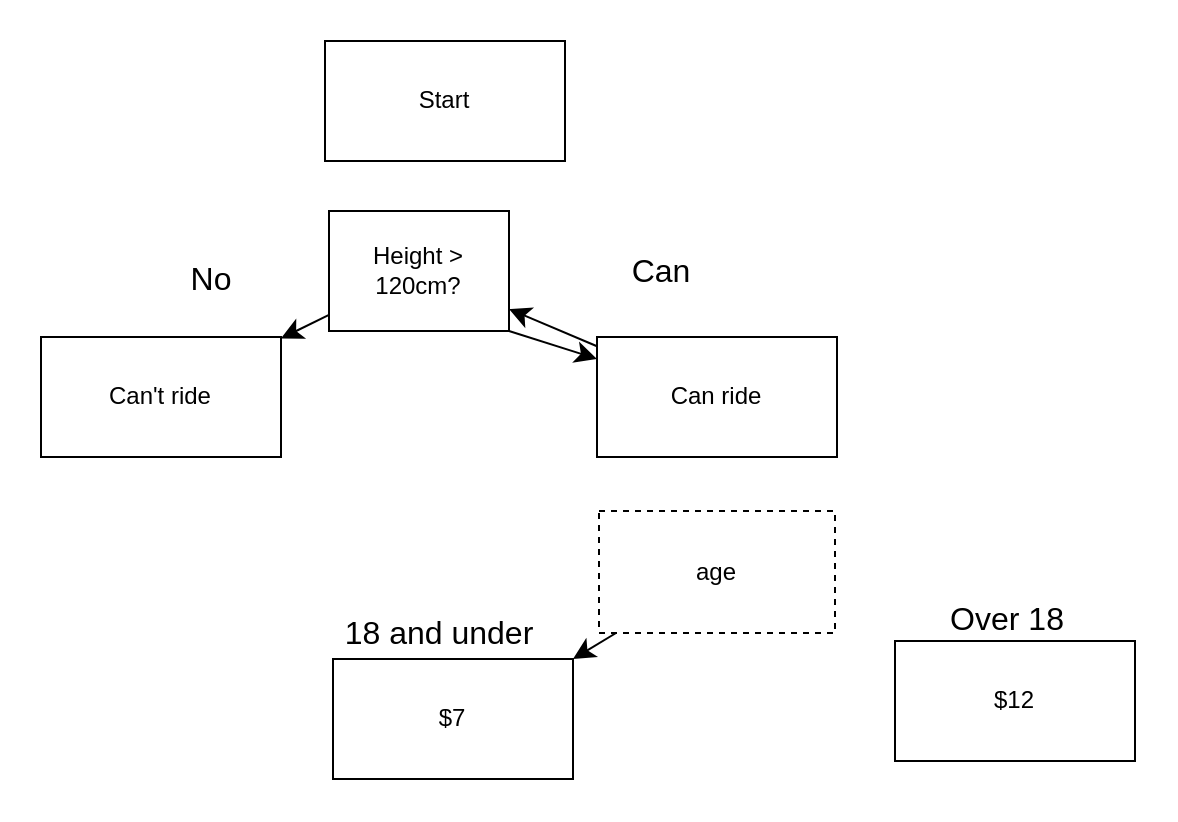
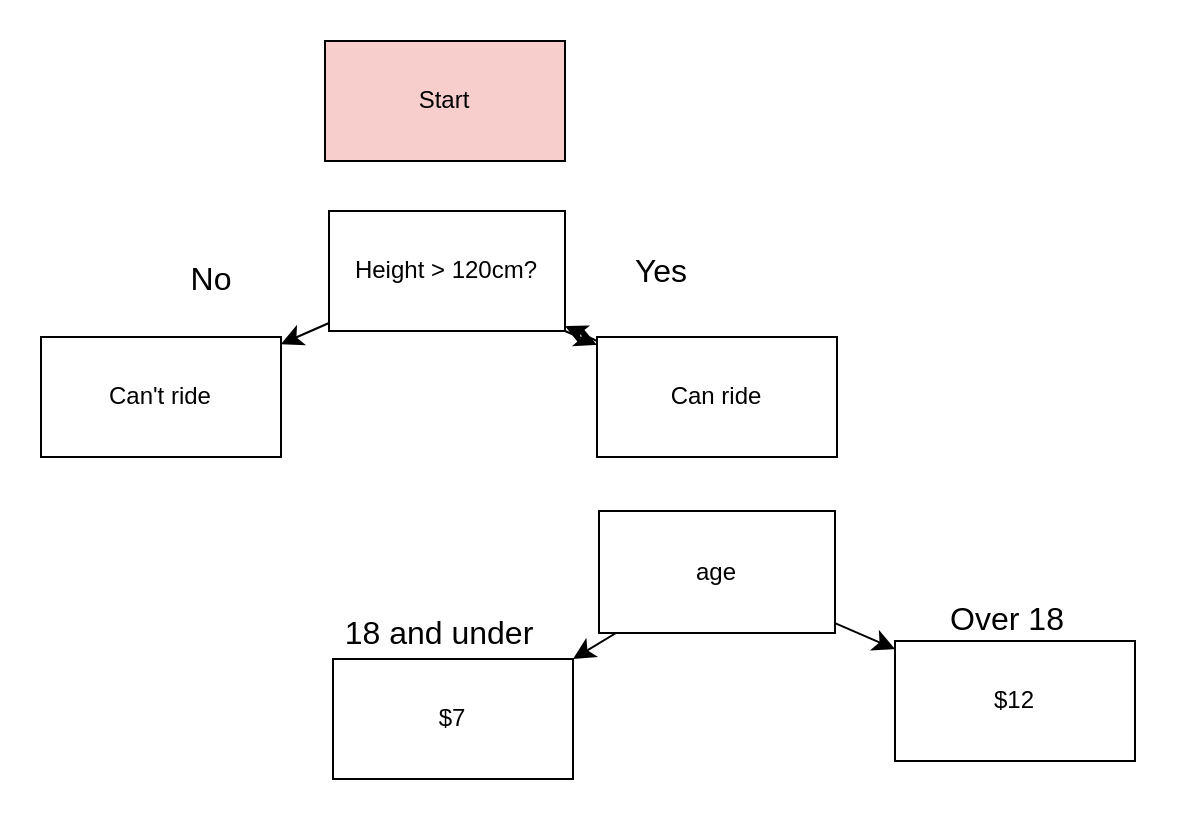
(445, 101) -> (445, 101)
(419, 271) -> (447, 271)
(662, 271) -> (662, 271)
(717, 572) -> (717, 572)
none -> (858, 633)
